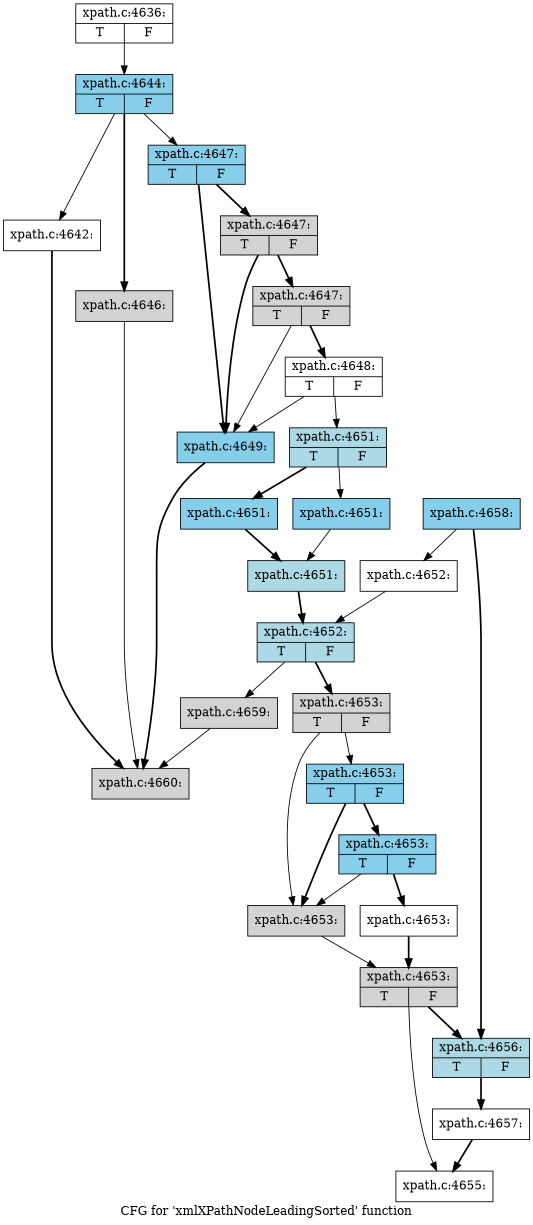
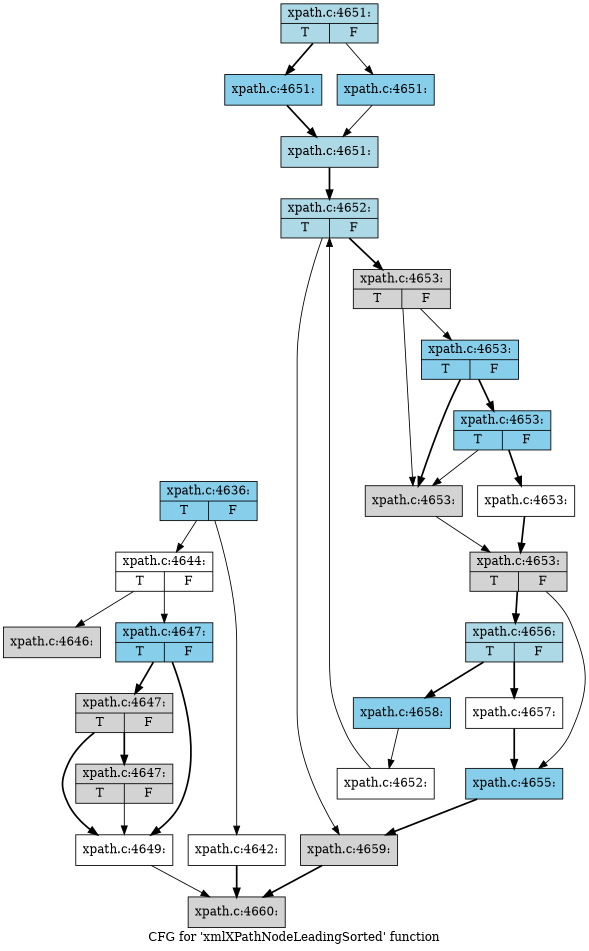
(124, 23) -> (209, 501)
(124, 94) -> (164, 572)
(89, 163) -> (237, 672)
(124, 198) -> (108, 607)
(334, 377) -> none
(226, 447) -> (124, 850)
(124, 541) -> none
(157, 604) -> (177, 879)
(188, 746) -> (297, 879)
(481, 779) -> (458, 678)
none -> (436, 815)
(444, 1186) -> (514, 784)
